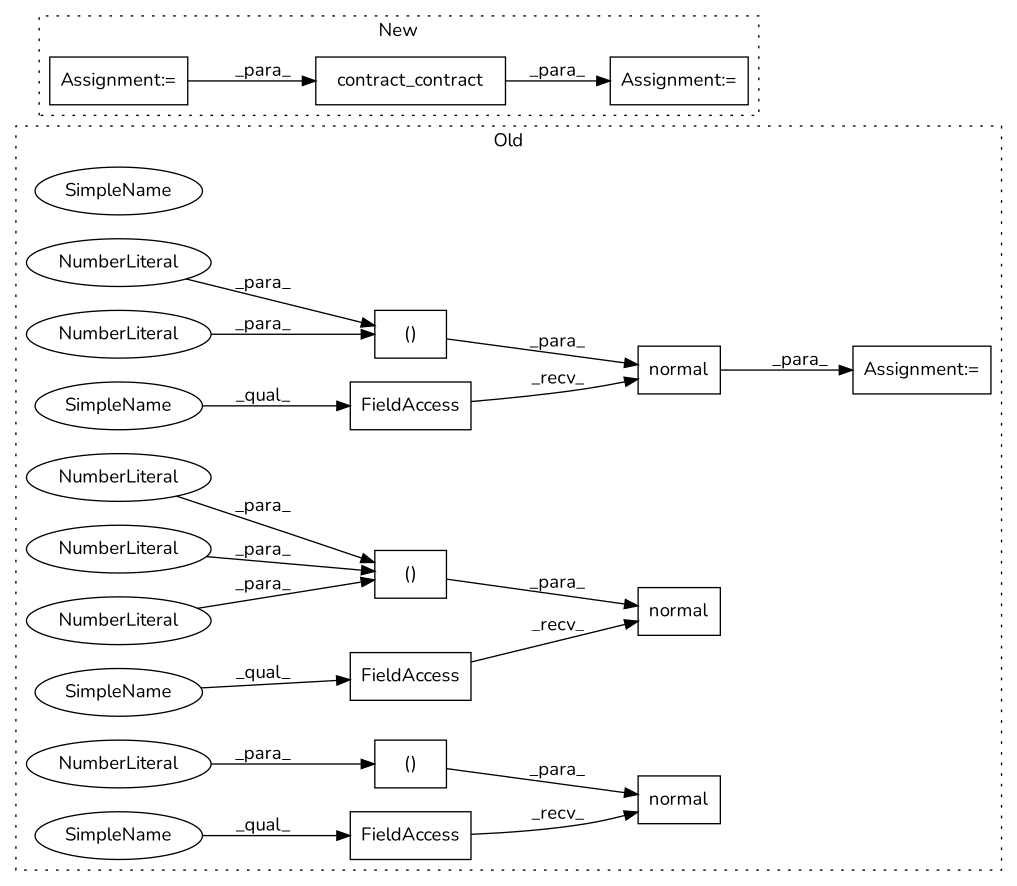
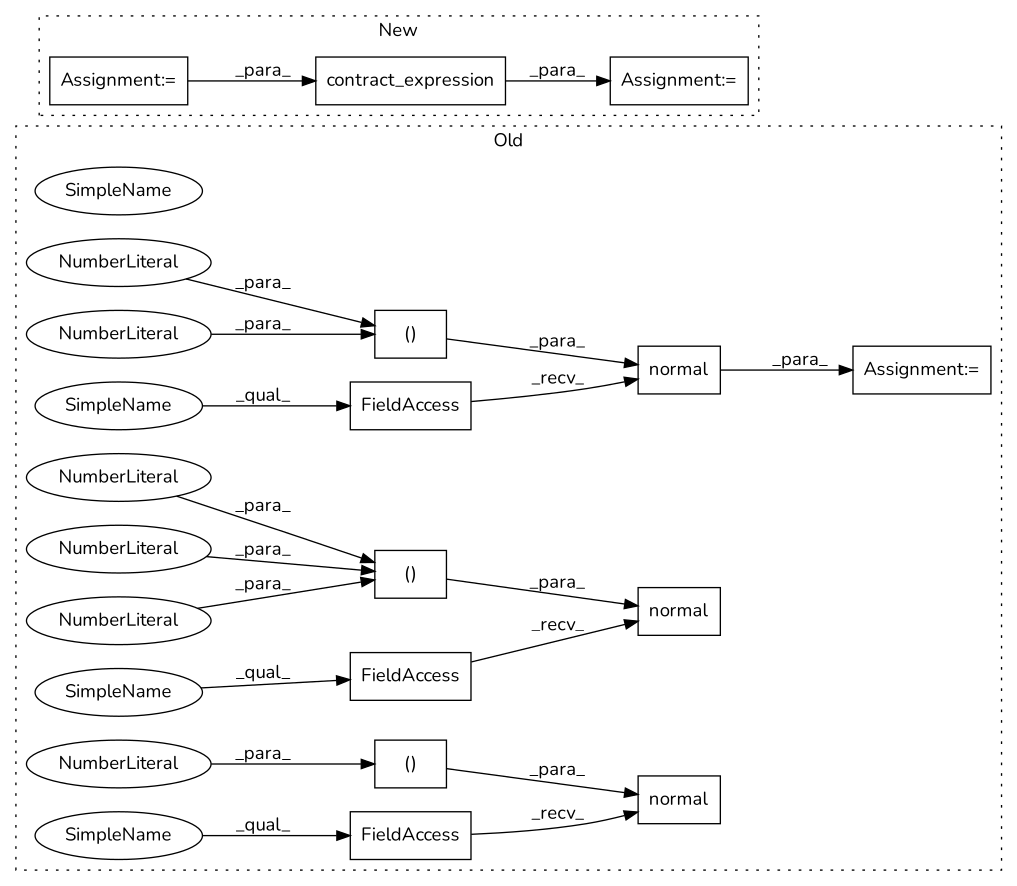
(411, 81) -> (411, 81)
